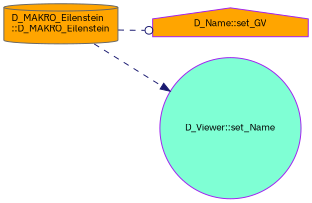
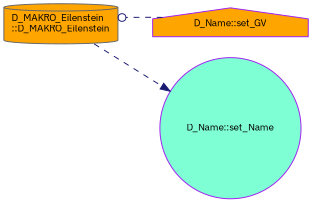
(132, 30) -> (144, 17)
(230, 128) -> (230, 128)
